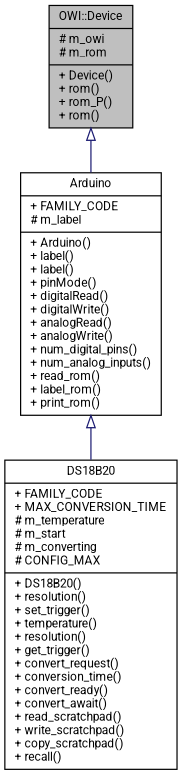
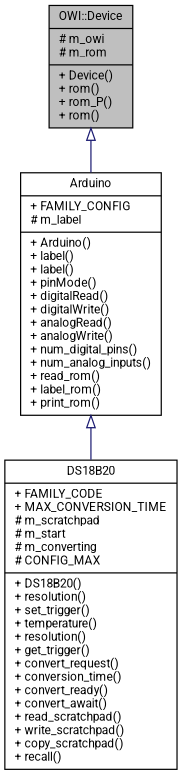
(75, 207) -> (81, 207)
(60, 521) -> (58, 521)
